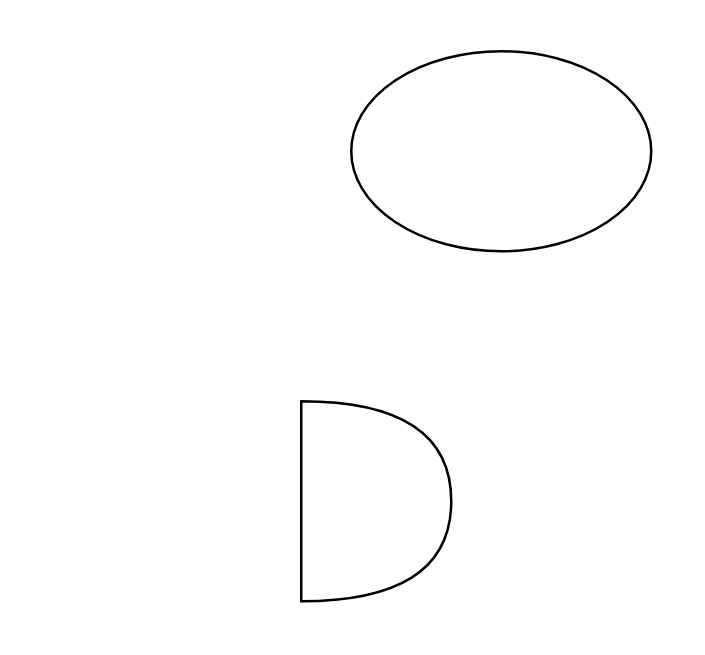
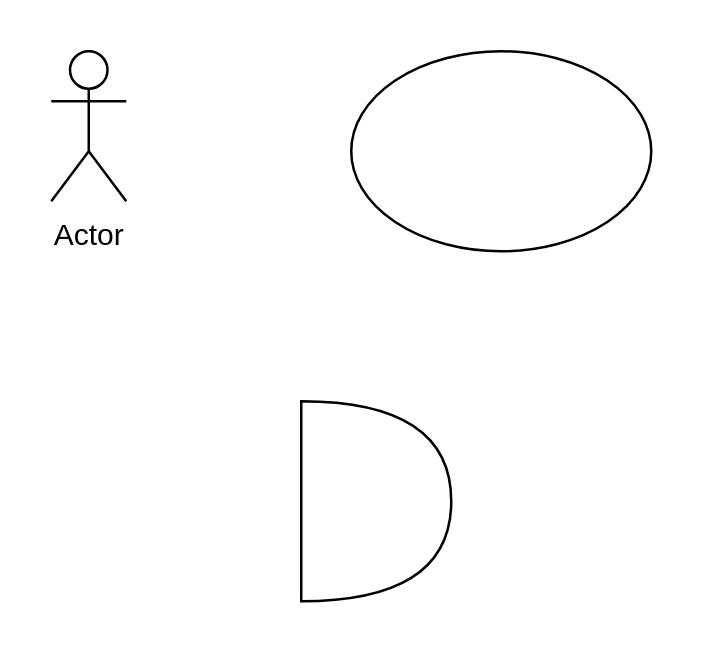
none -> (89, 126)
